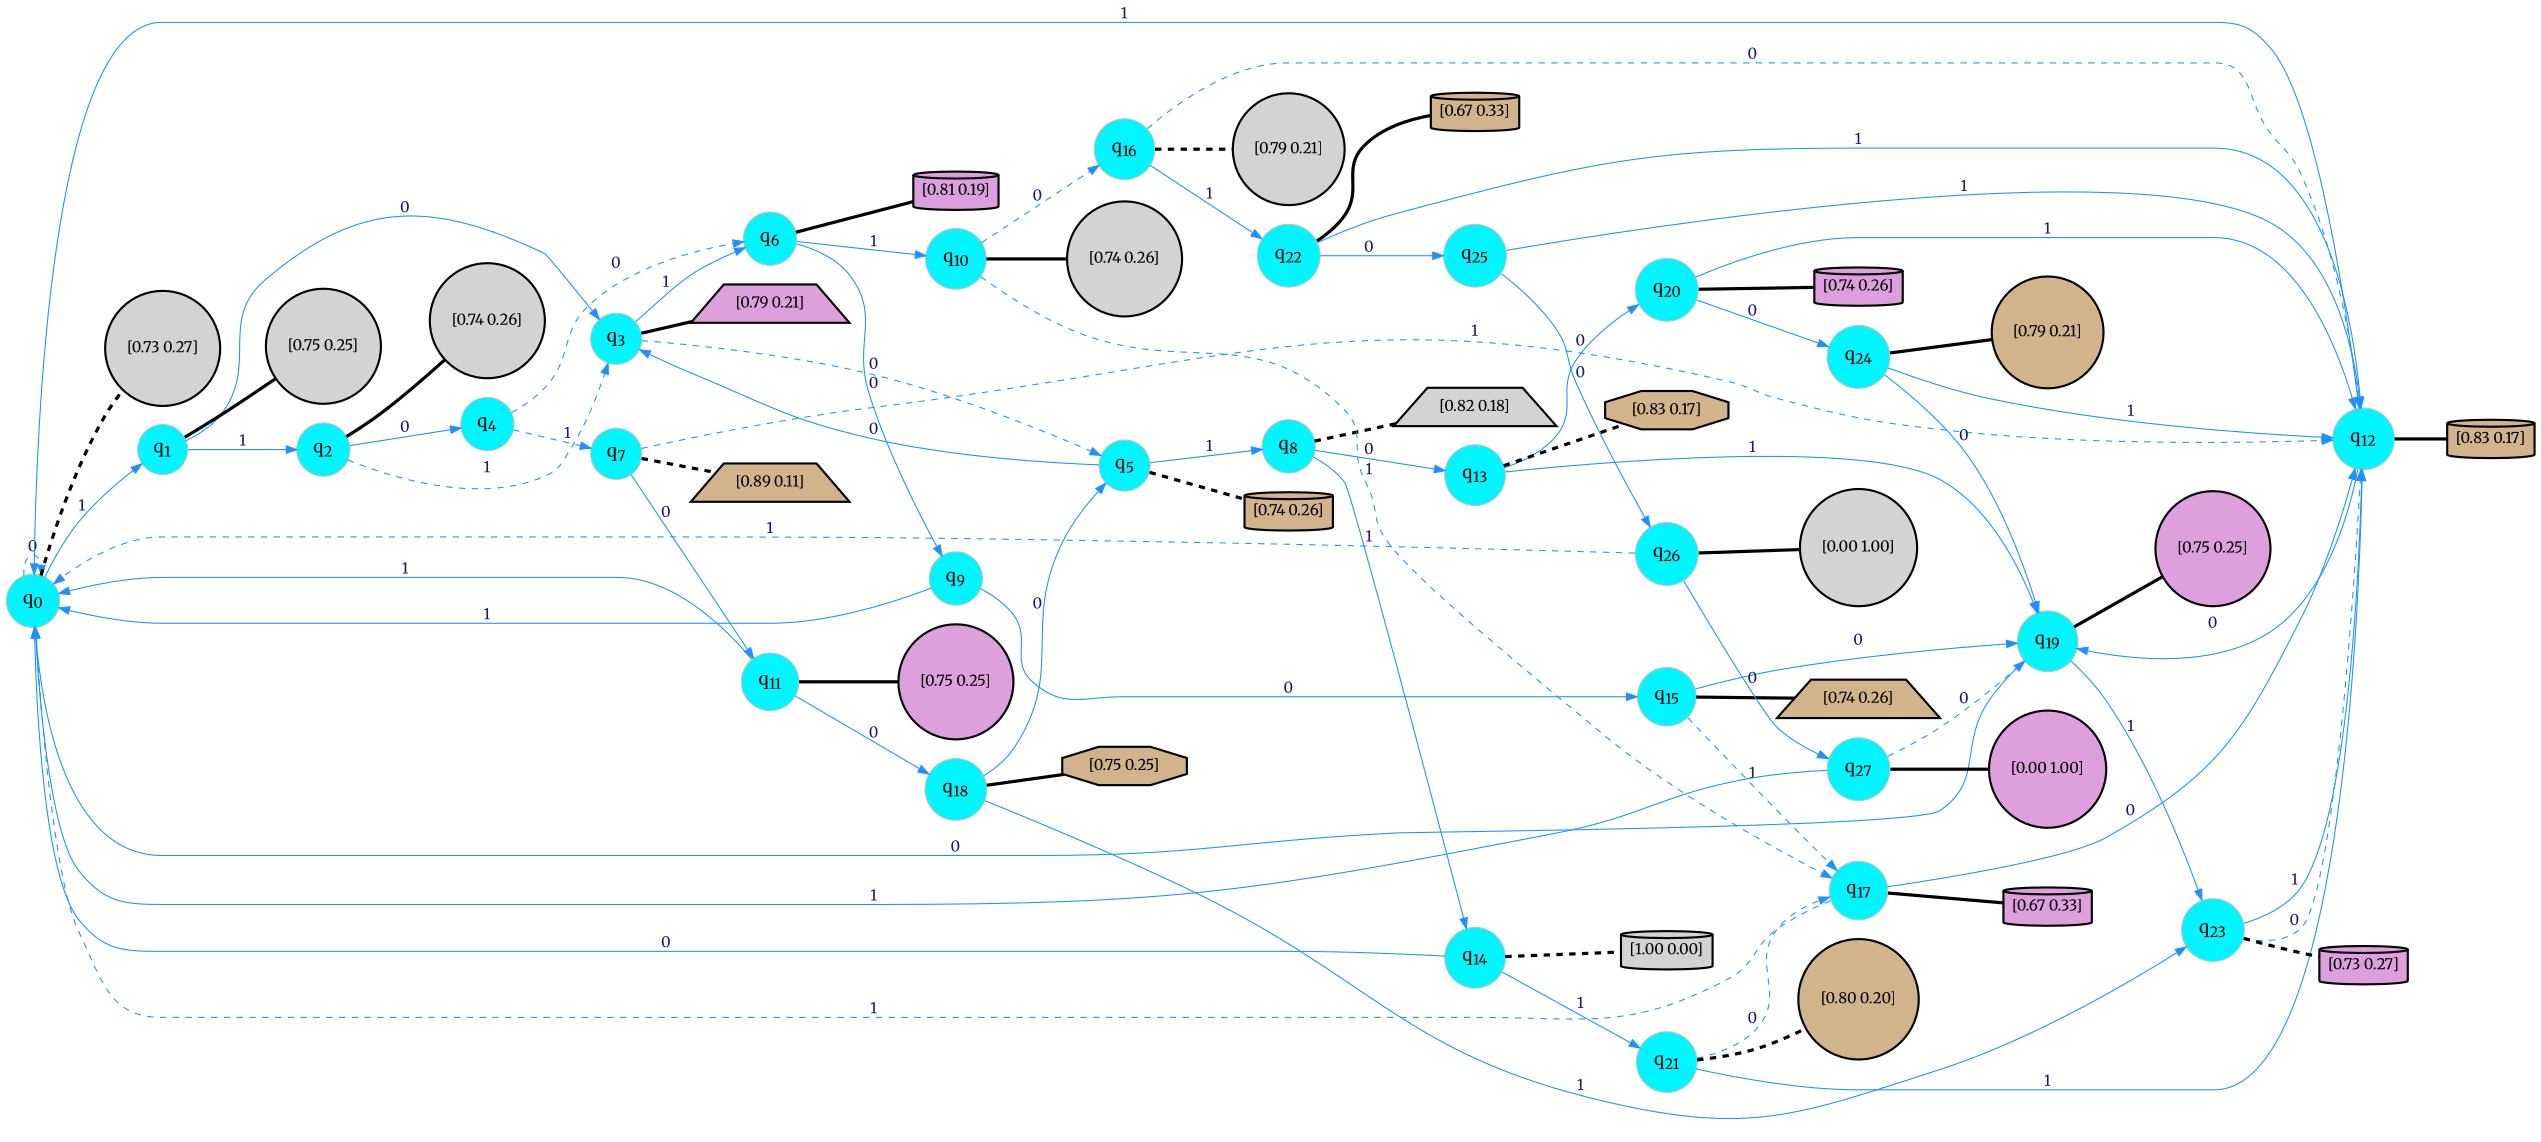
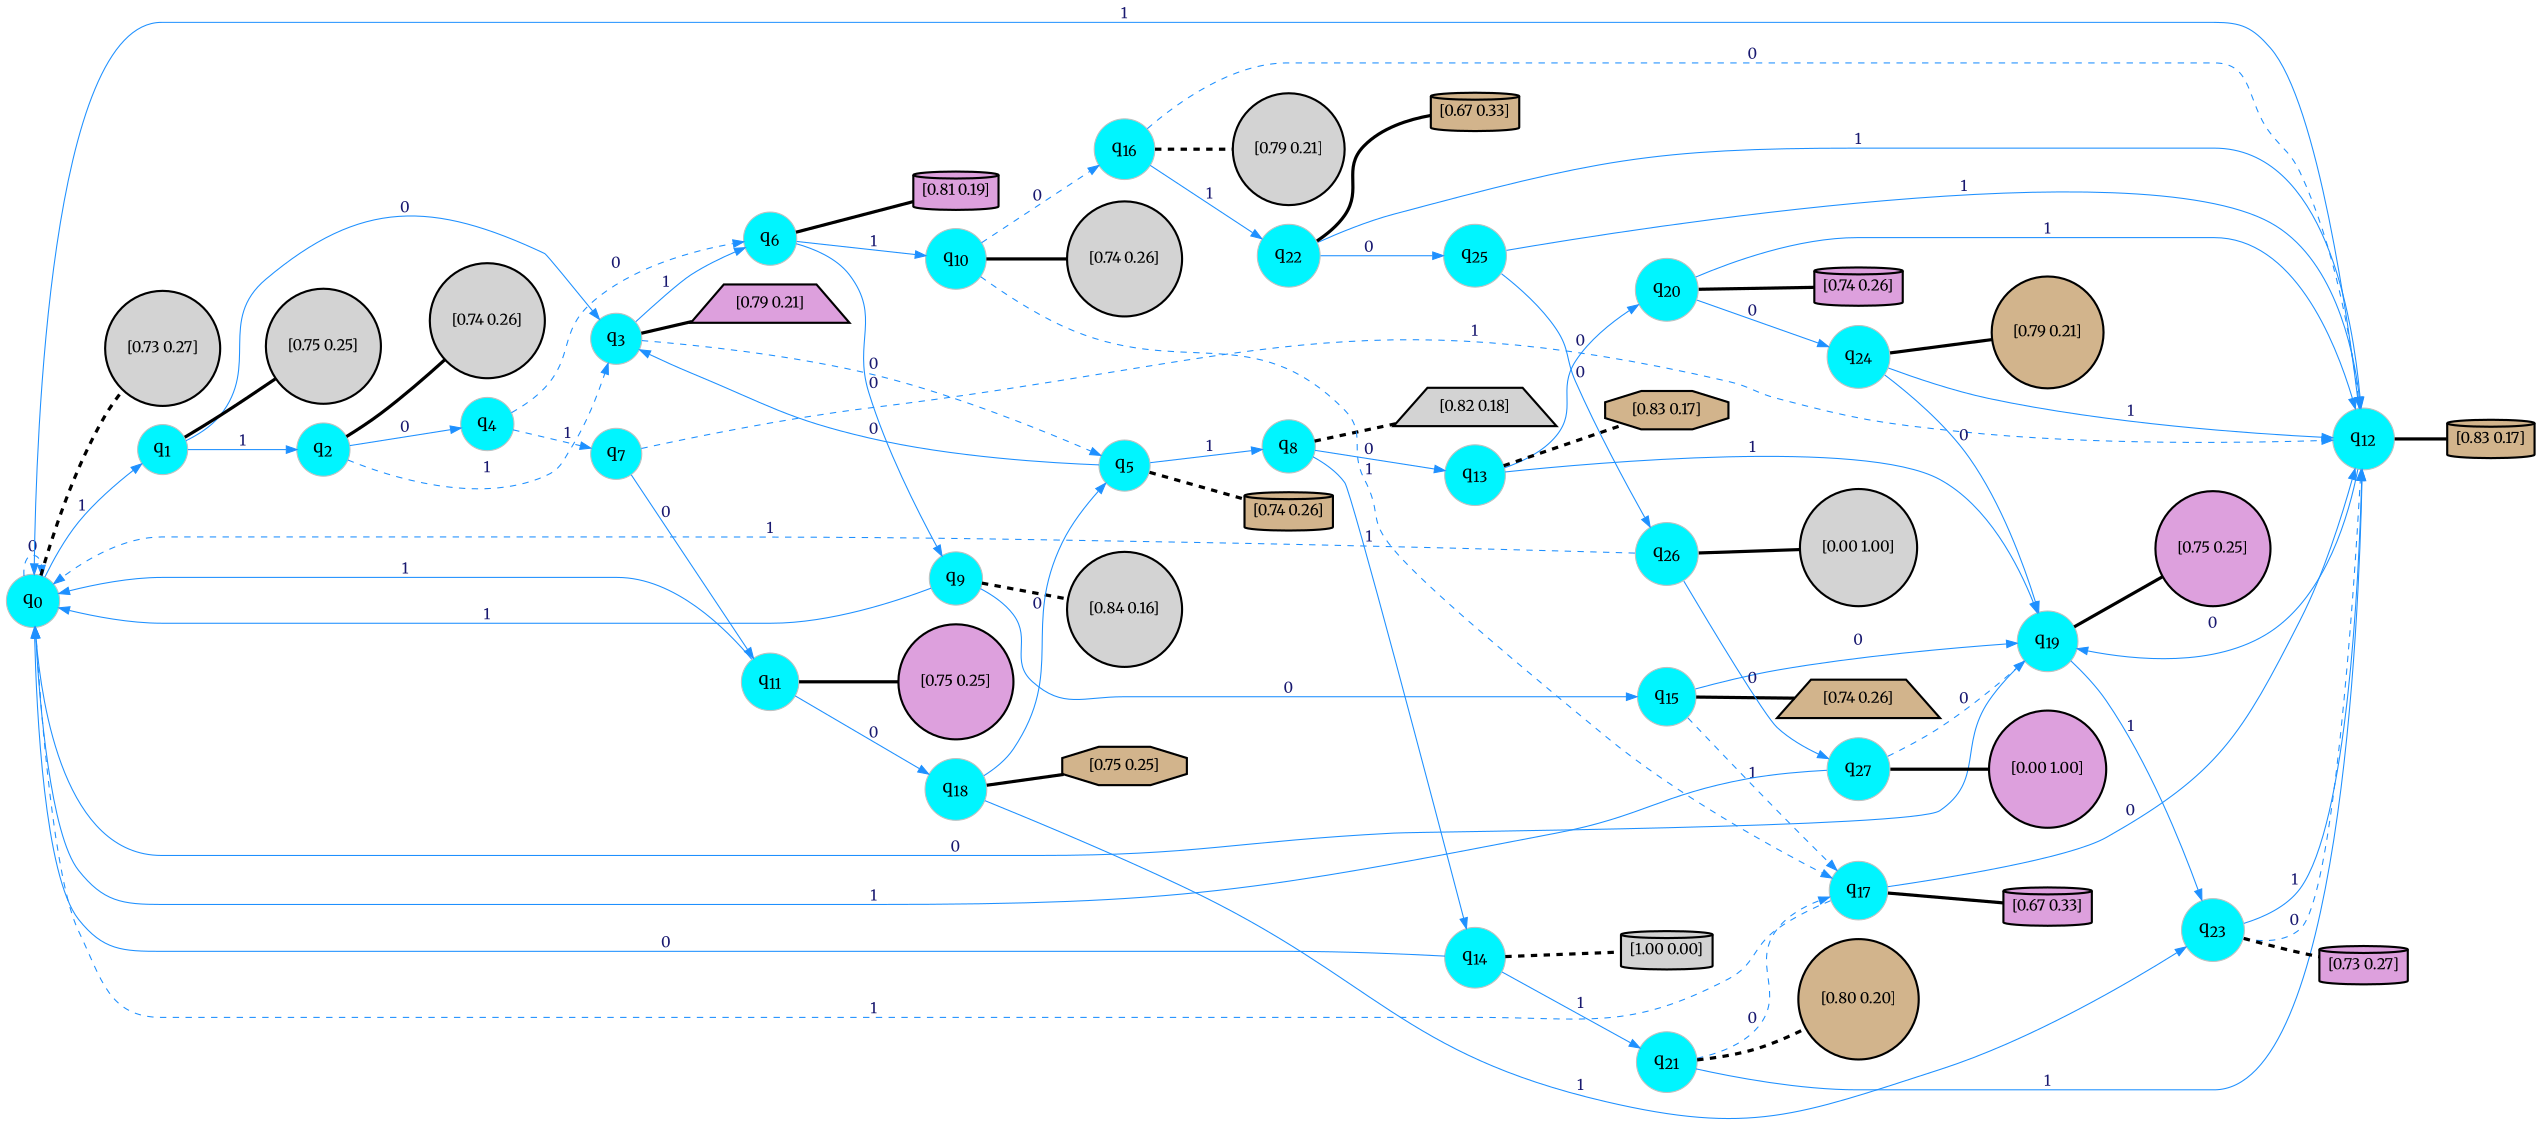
(770, 483) -> none
none -> (1125, 609)
